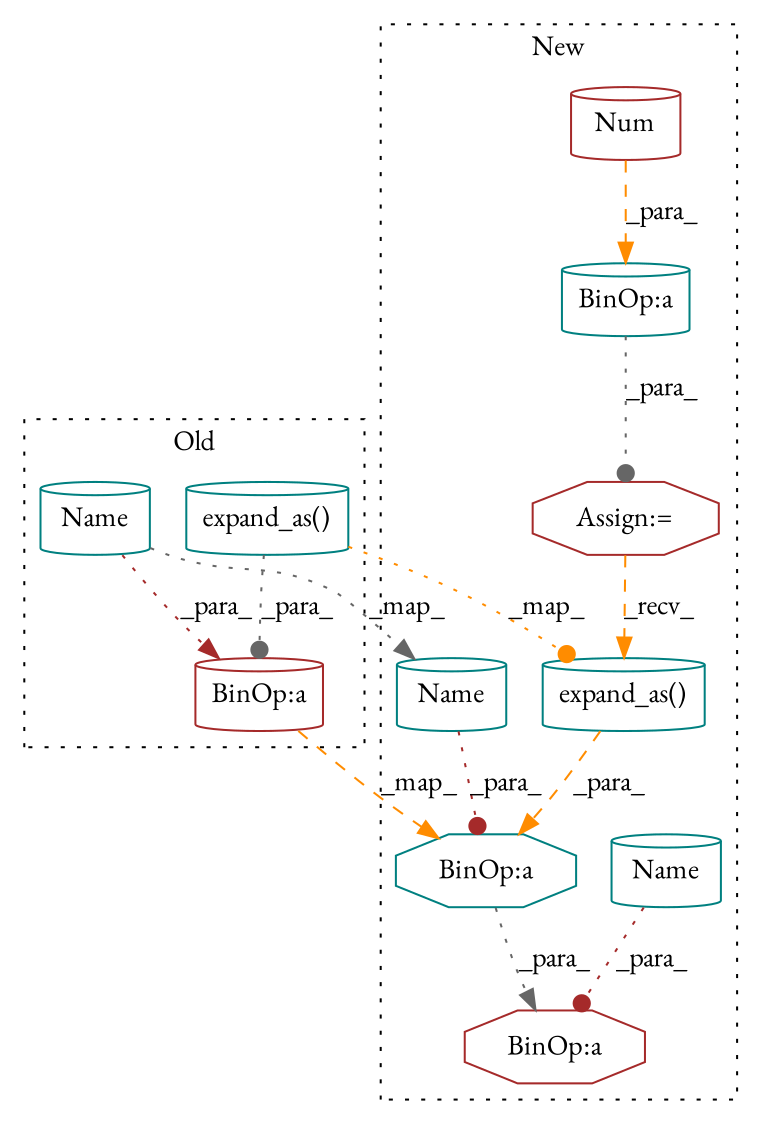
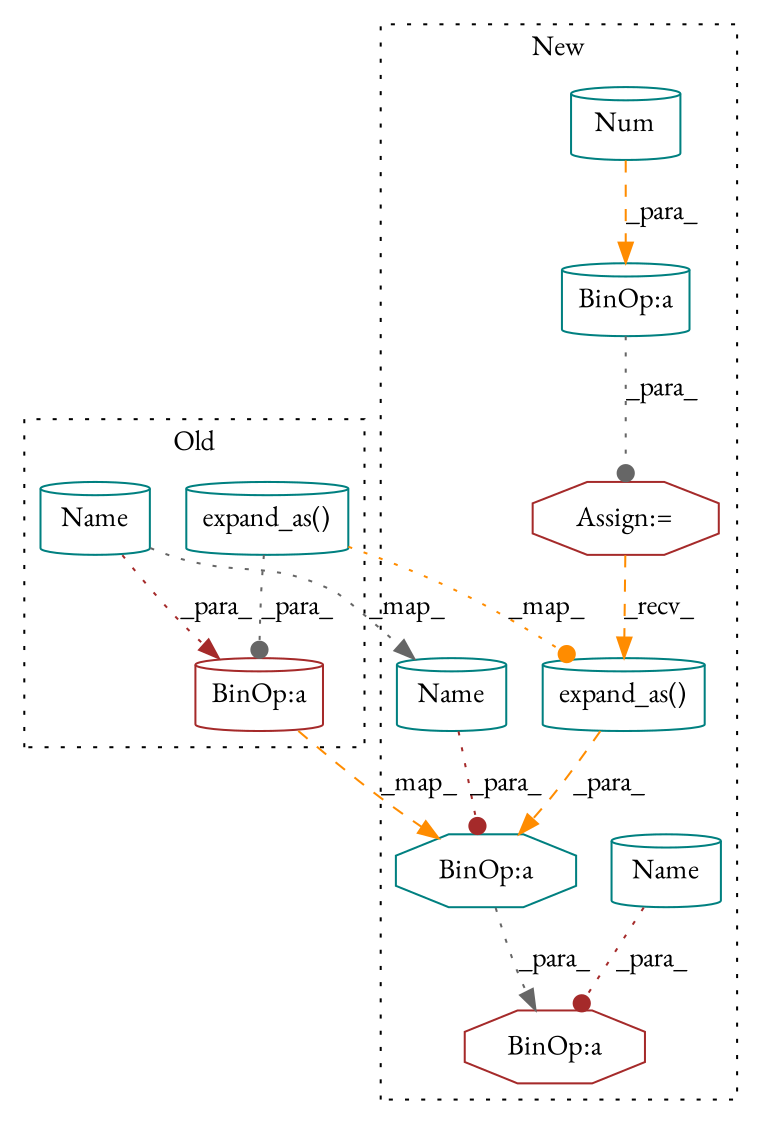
(626, 124) -> (626, 124)
